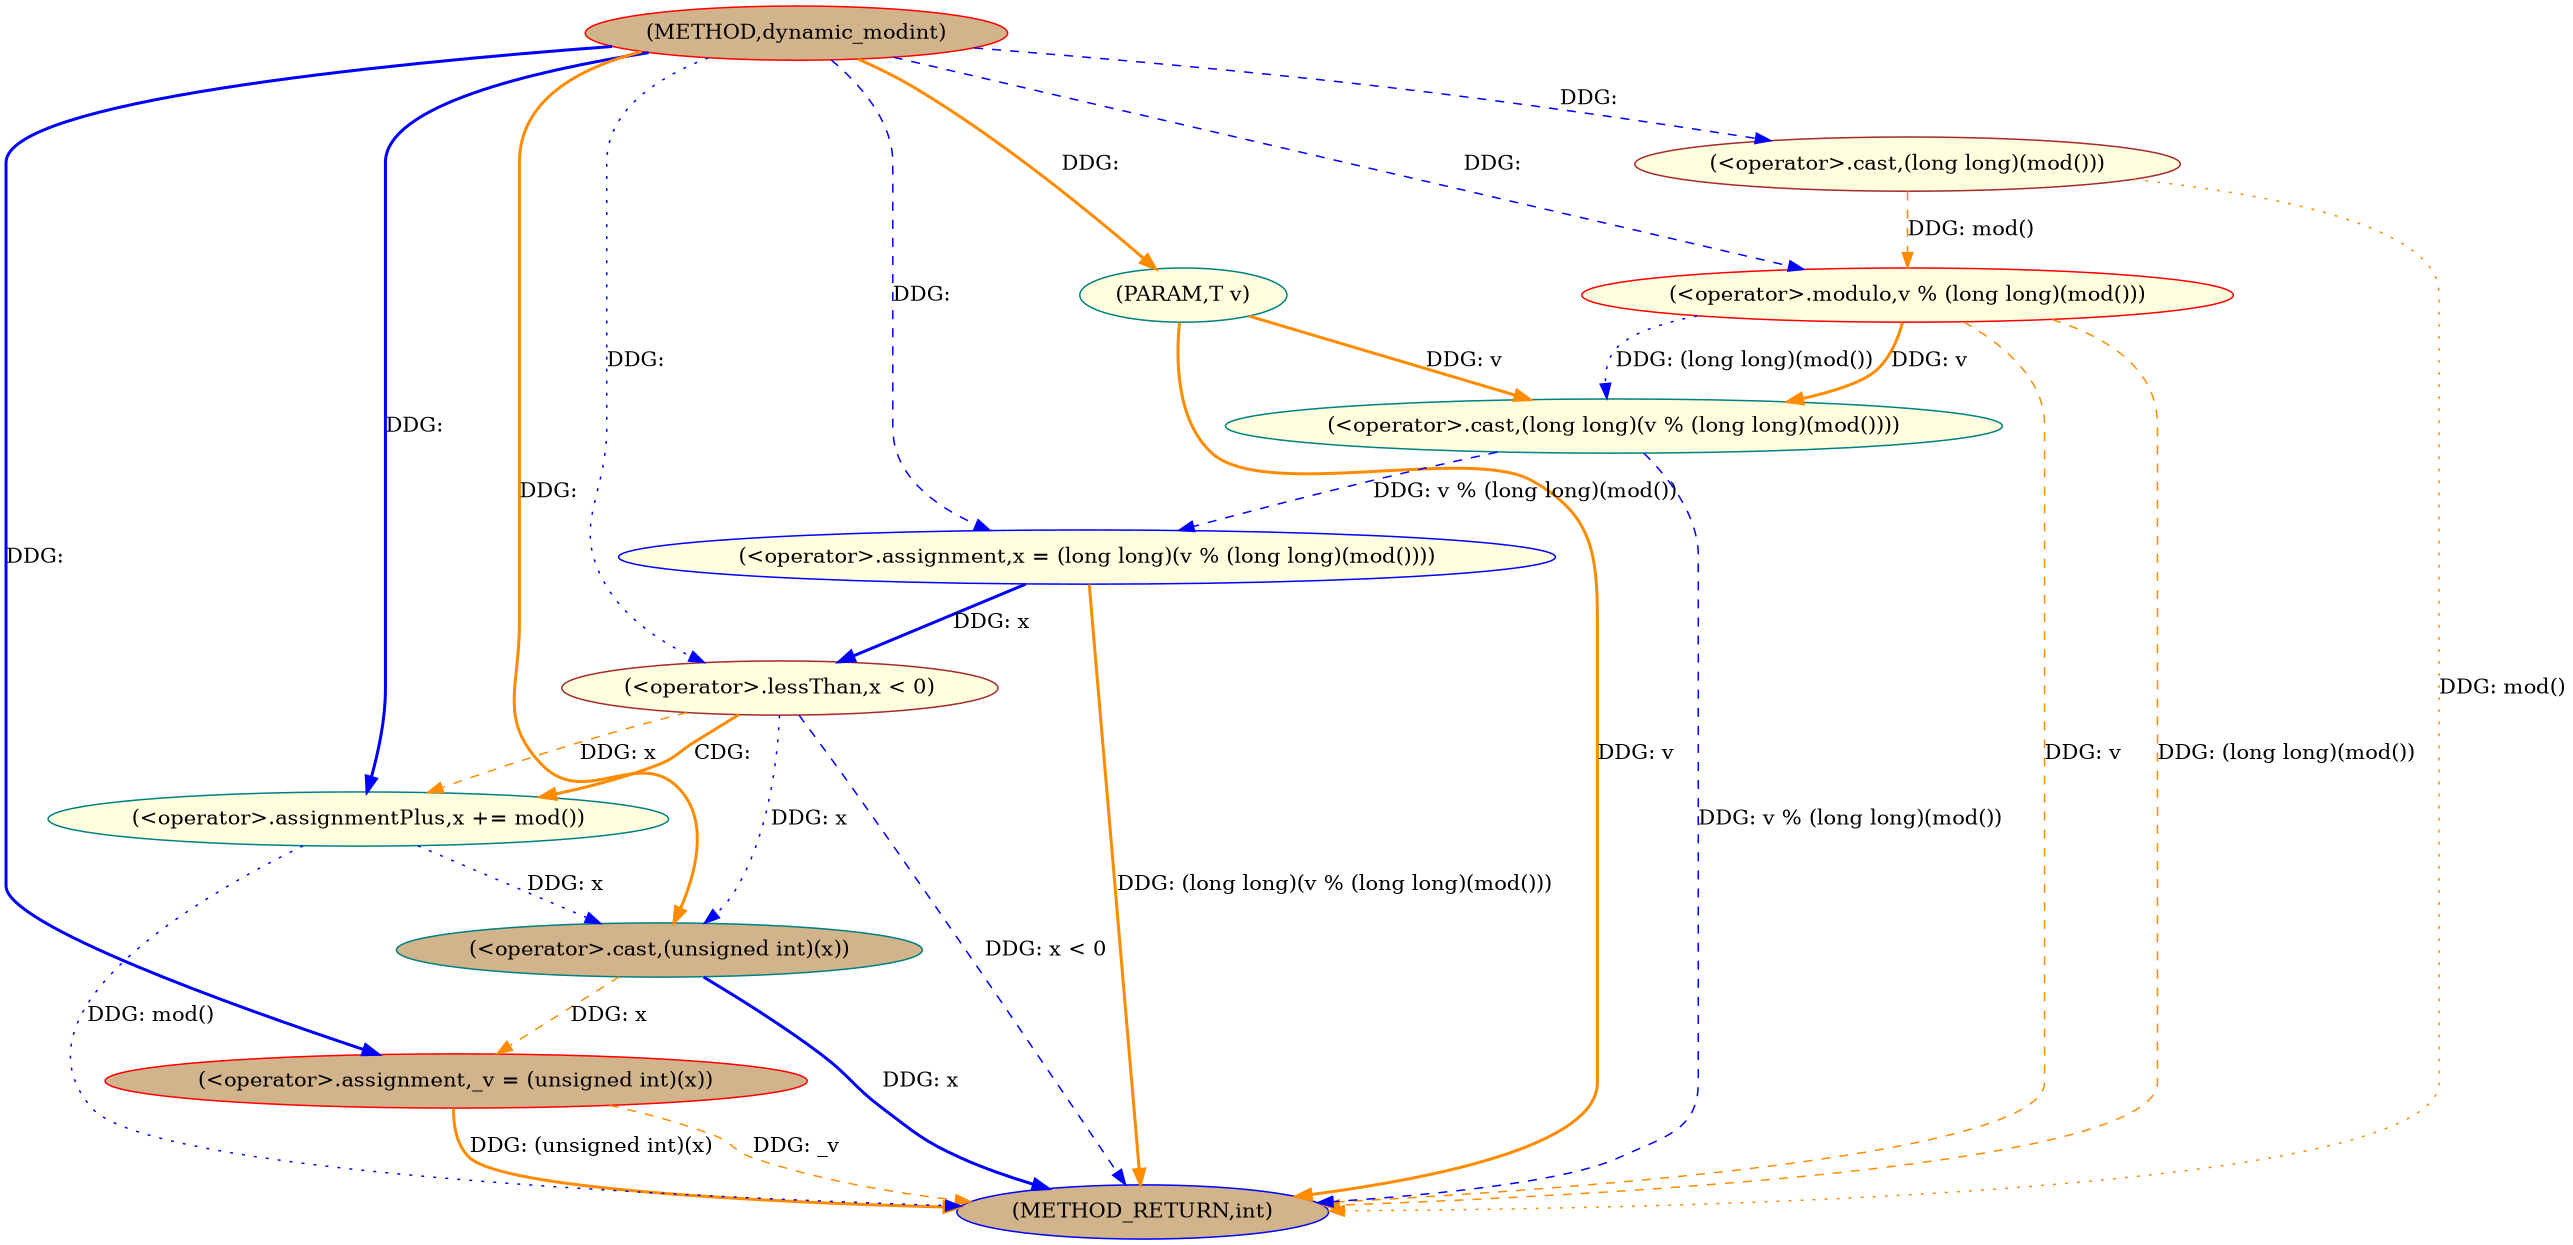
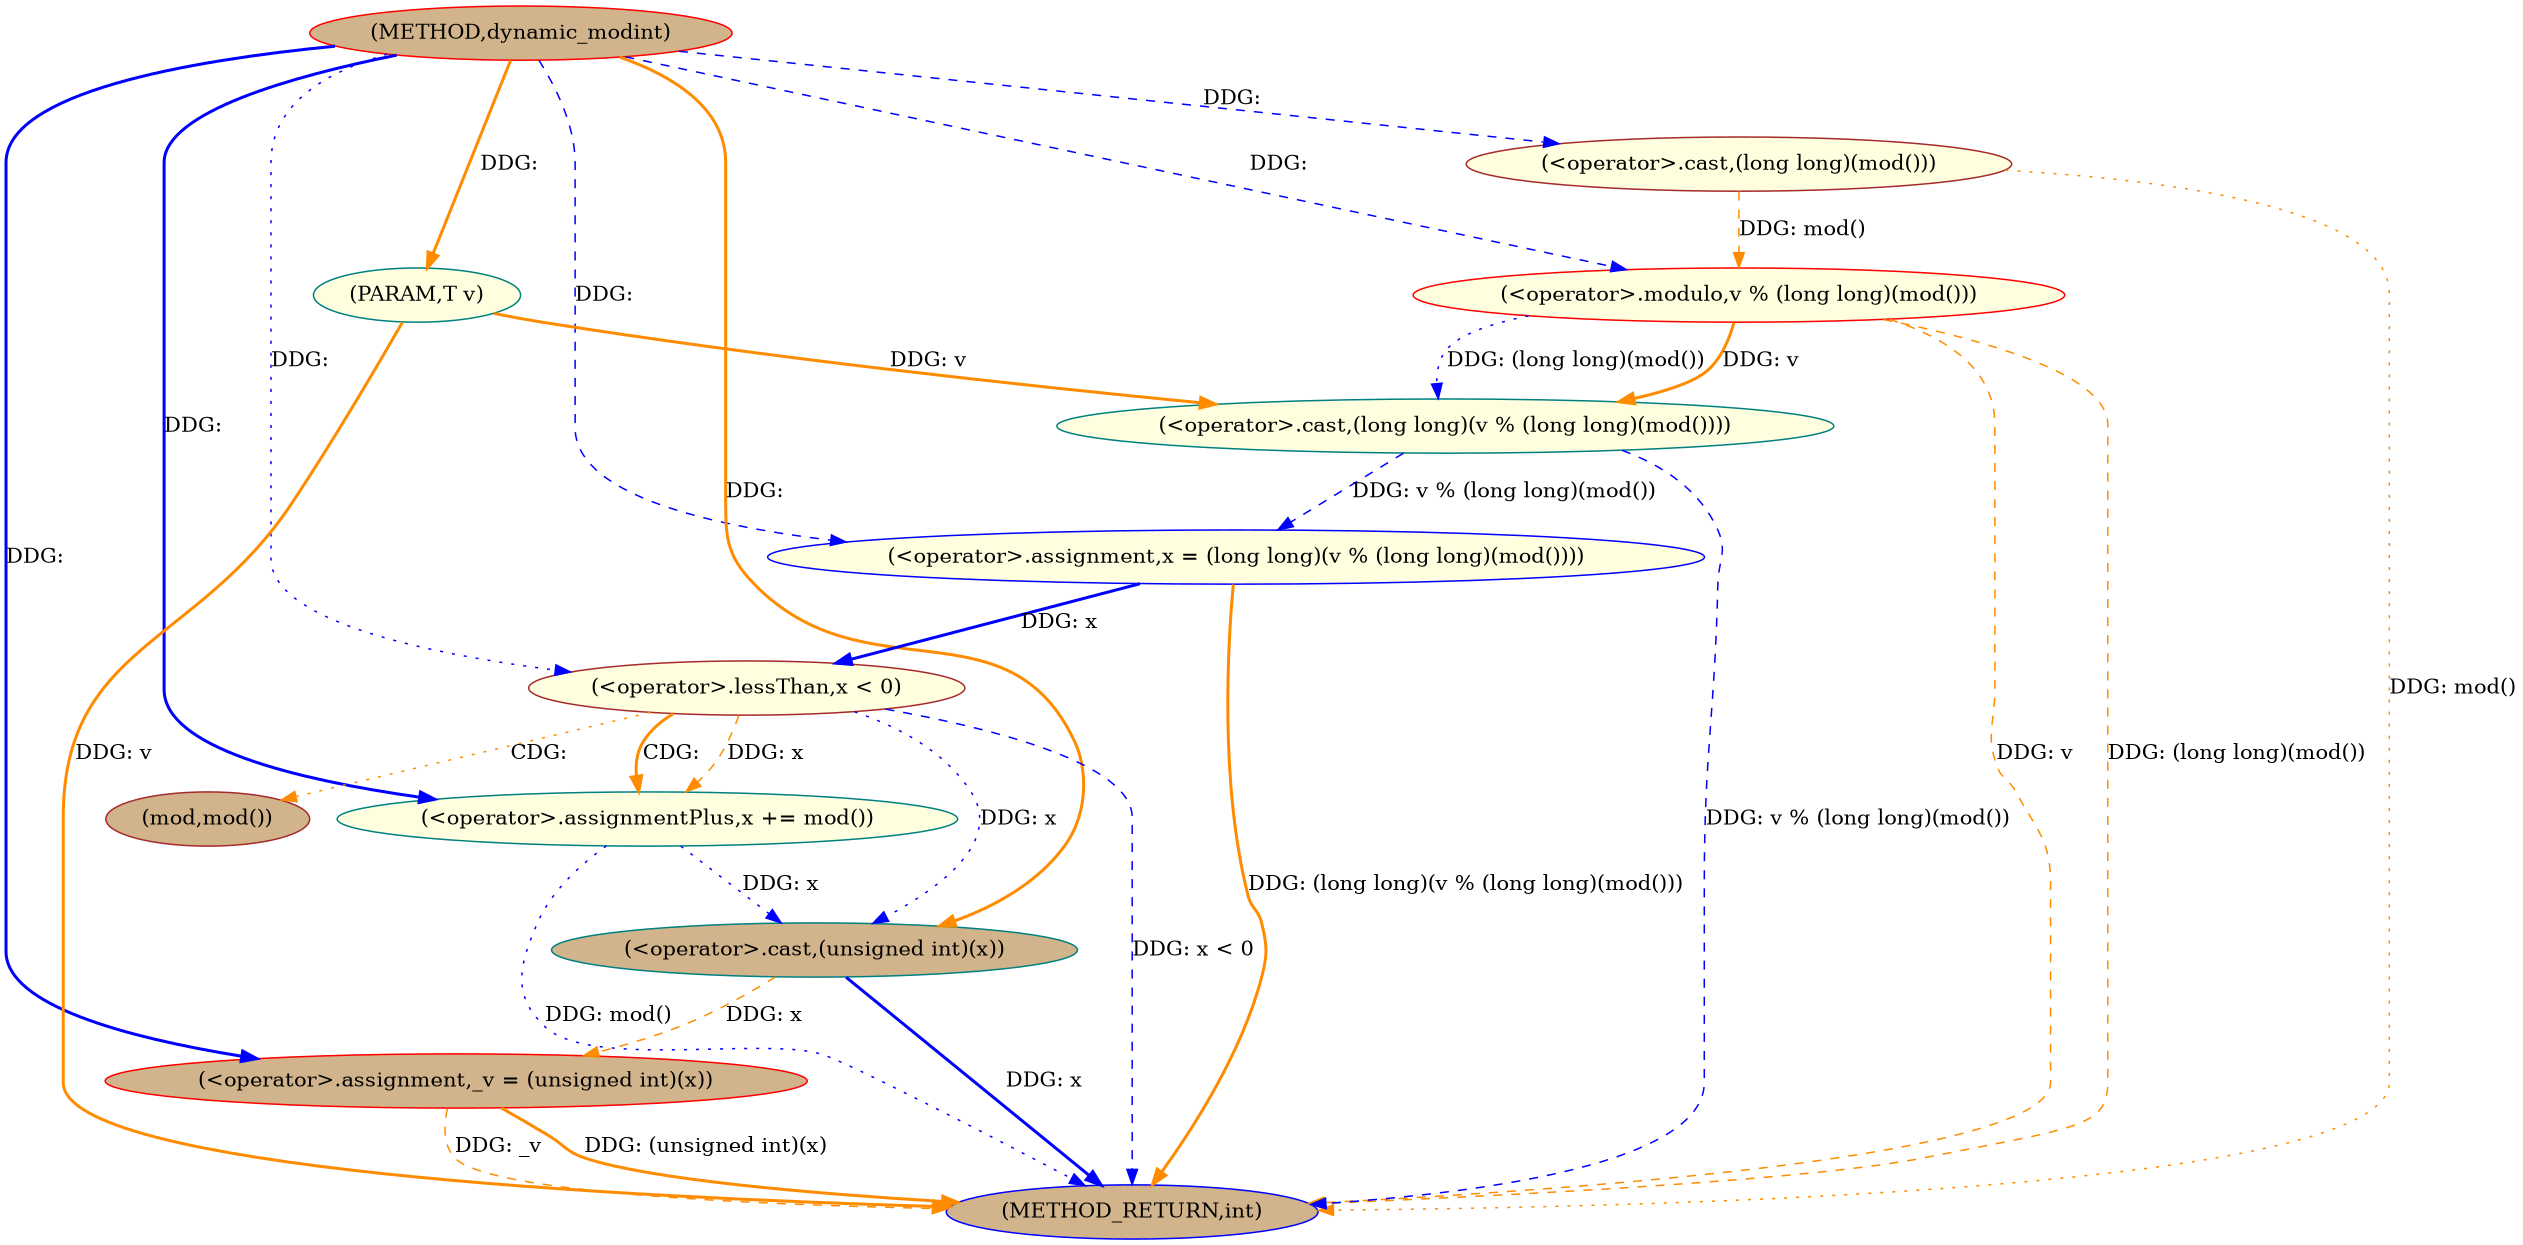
none -> (208, 819)
